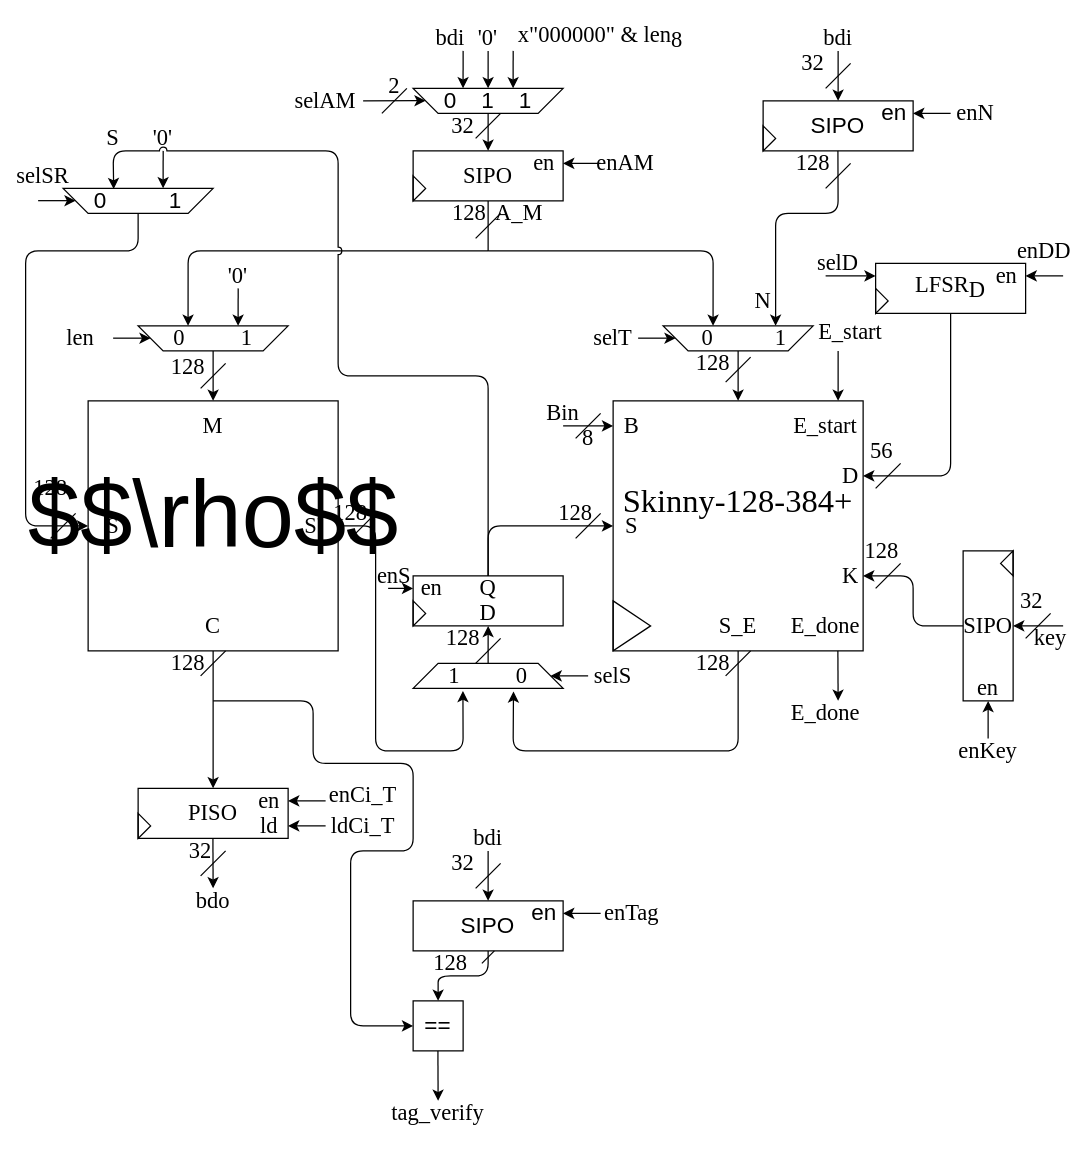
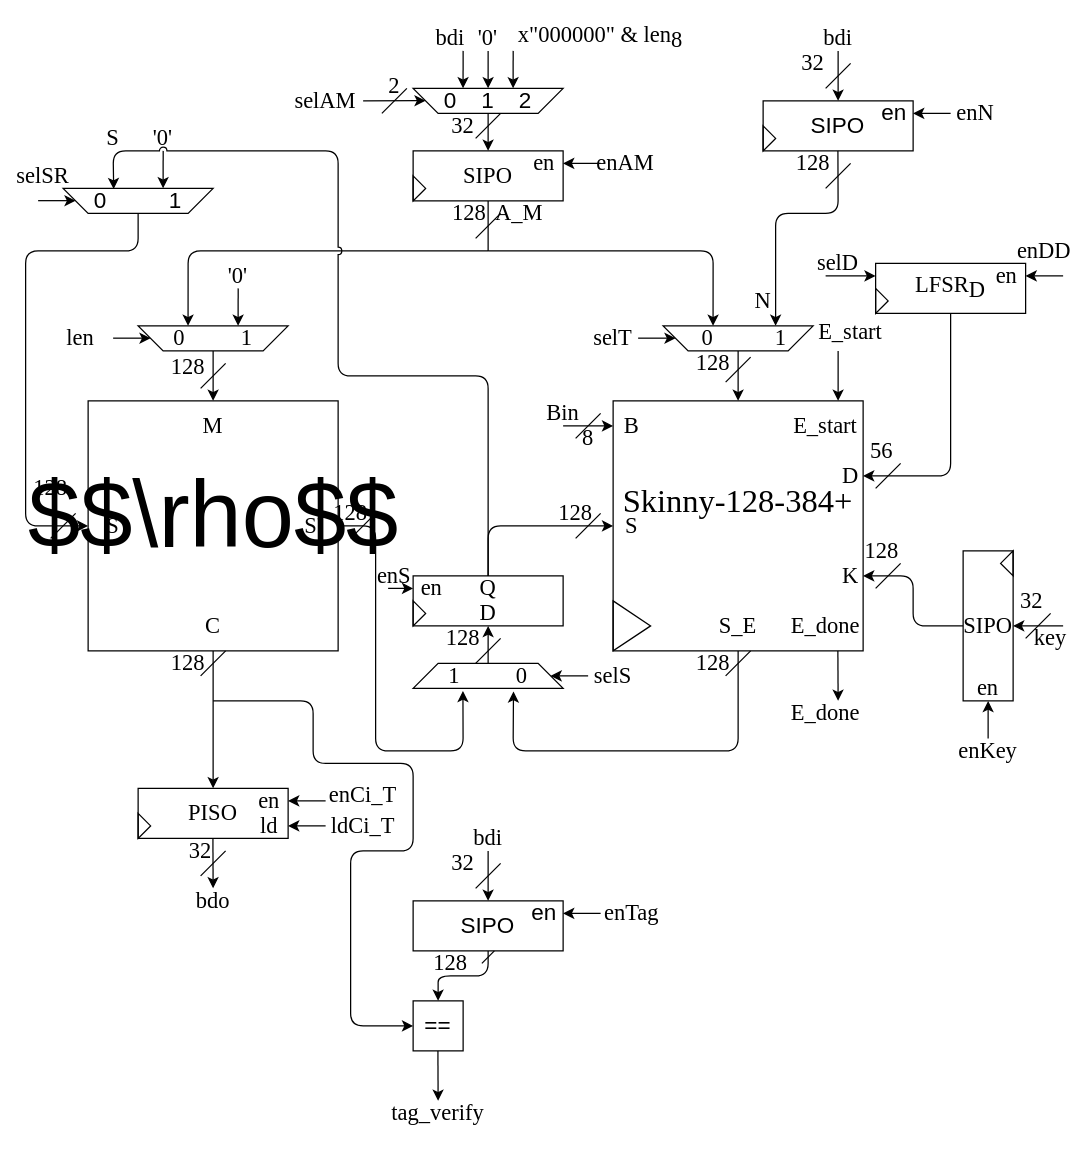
(488, 101) -> (488, 101)
